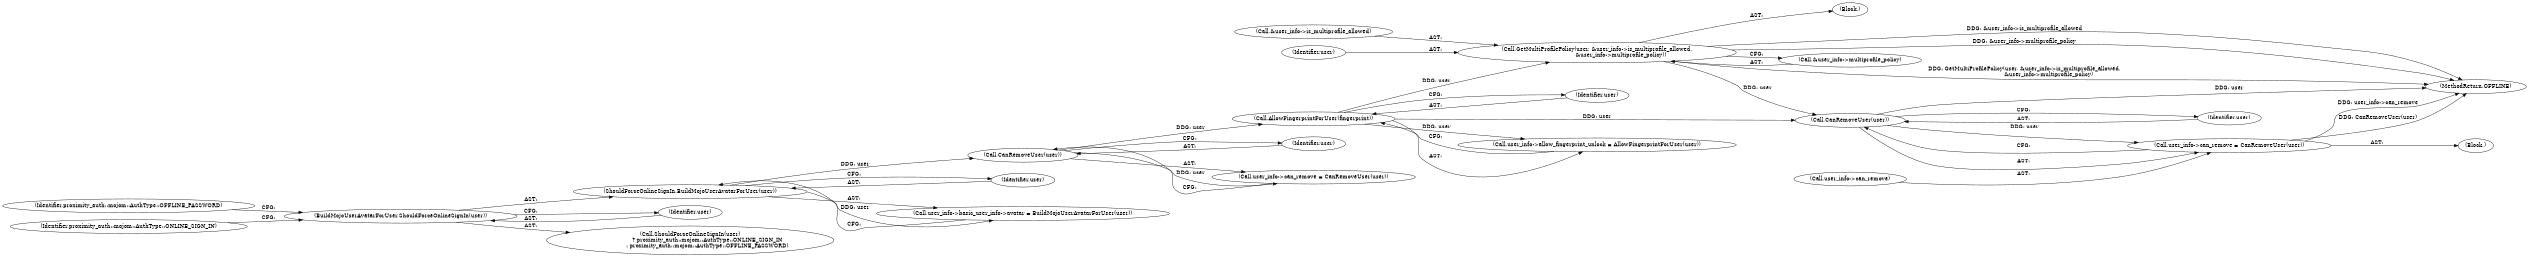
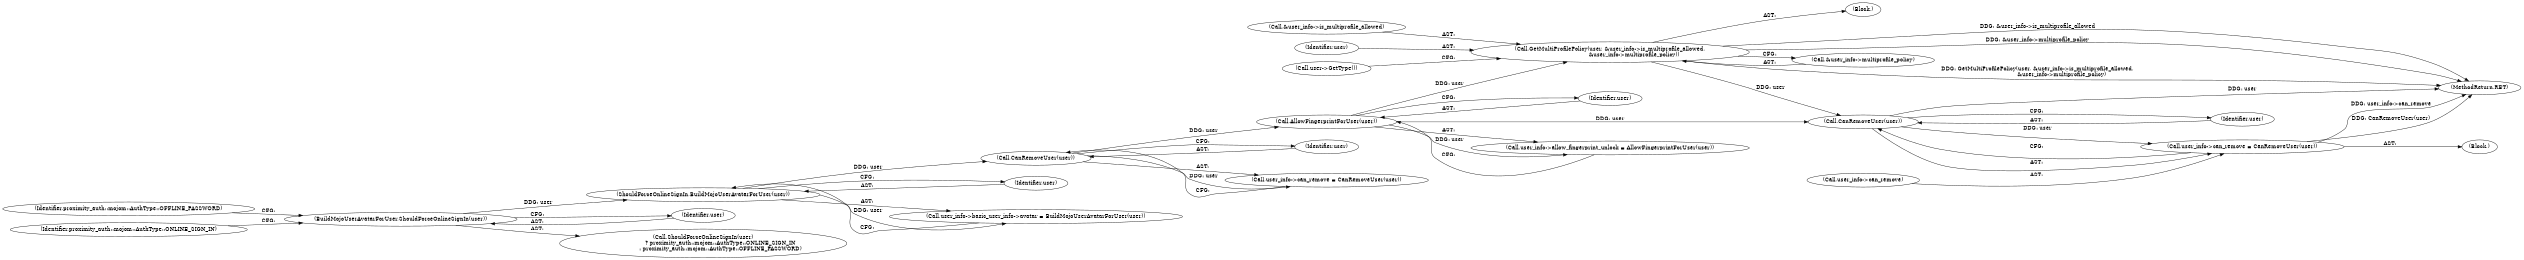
none -> (1327, 69)
(2476, 87) -> (2480, 88)
(1314, 119) -> (1327, 122)
(532, 200) -> (538, 203)
